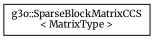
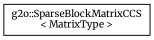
(77, 20) -> (77, 20)
